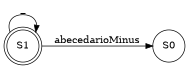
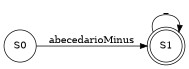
(94, 46) -> (88, 46)
